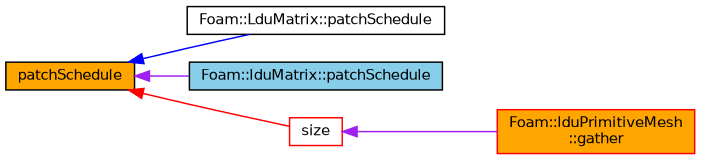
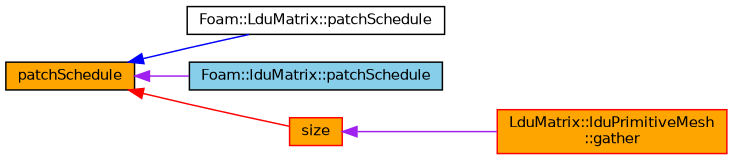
(316, 132) -> (316, 132)
(596, 132) -> (612, 132)
